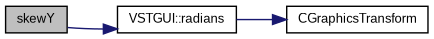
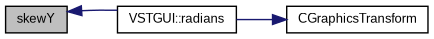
(85, 29) -> (100, 10)
